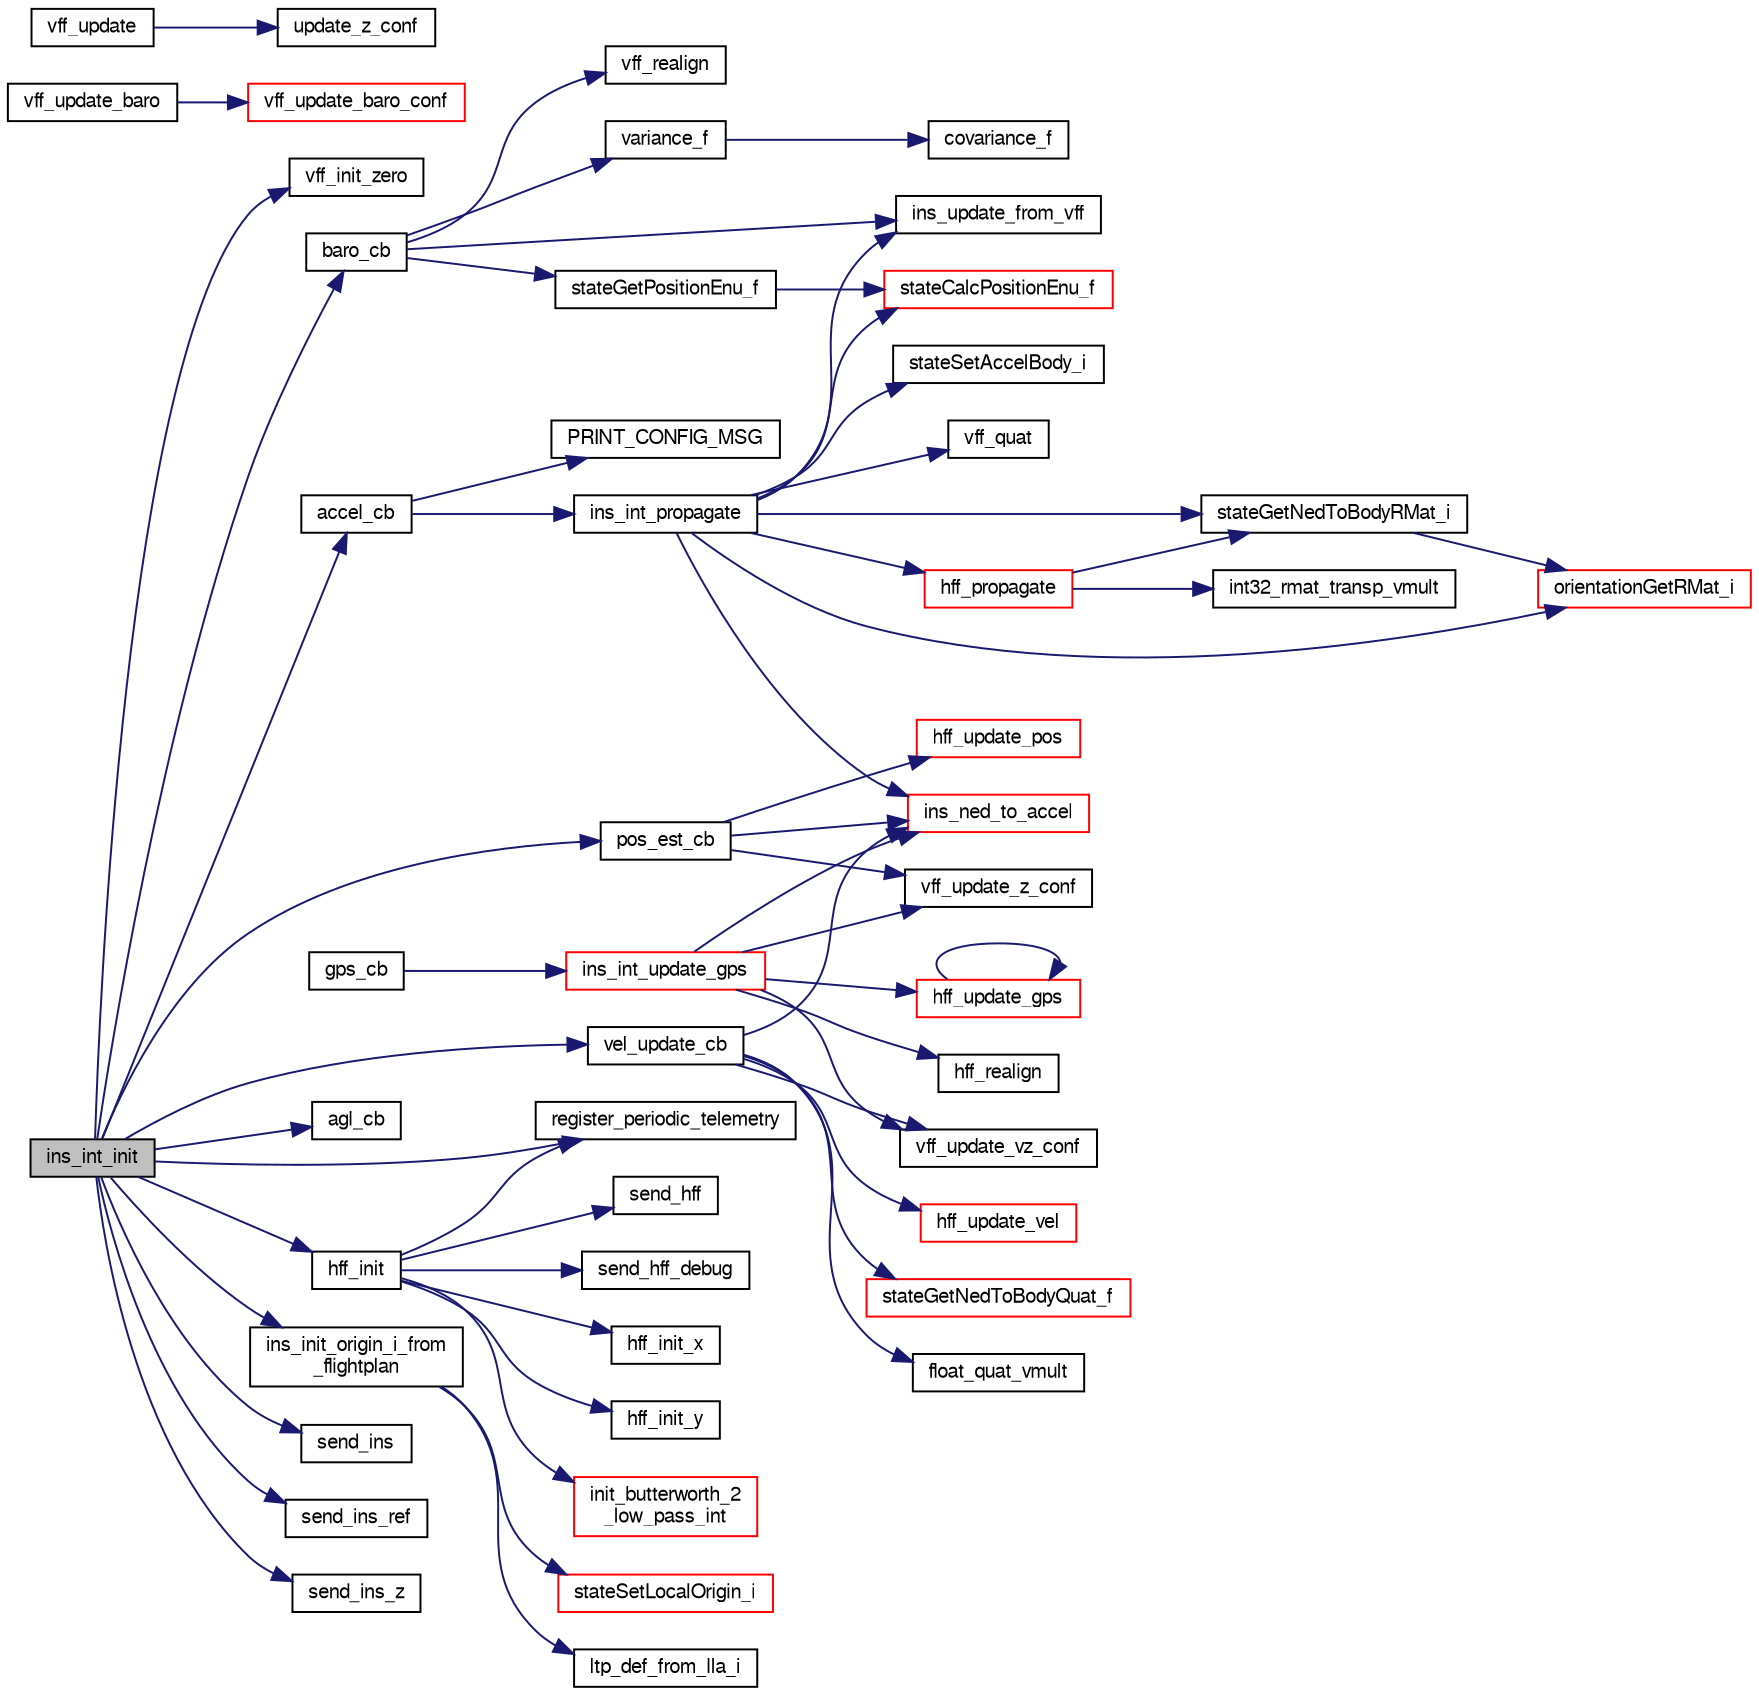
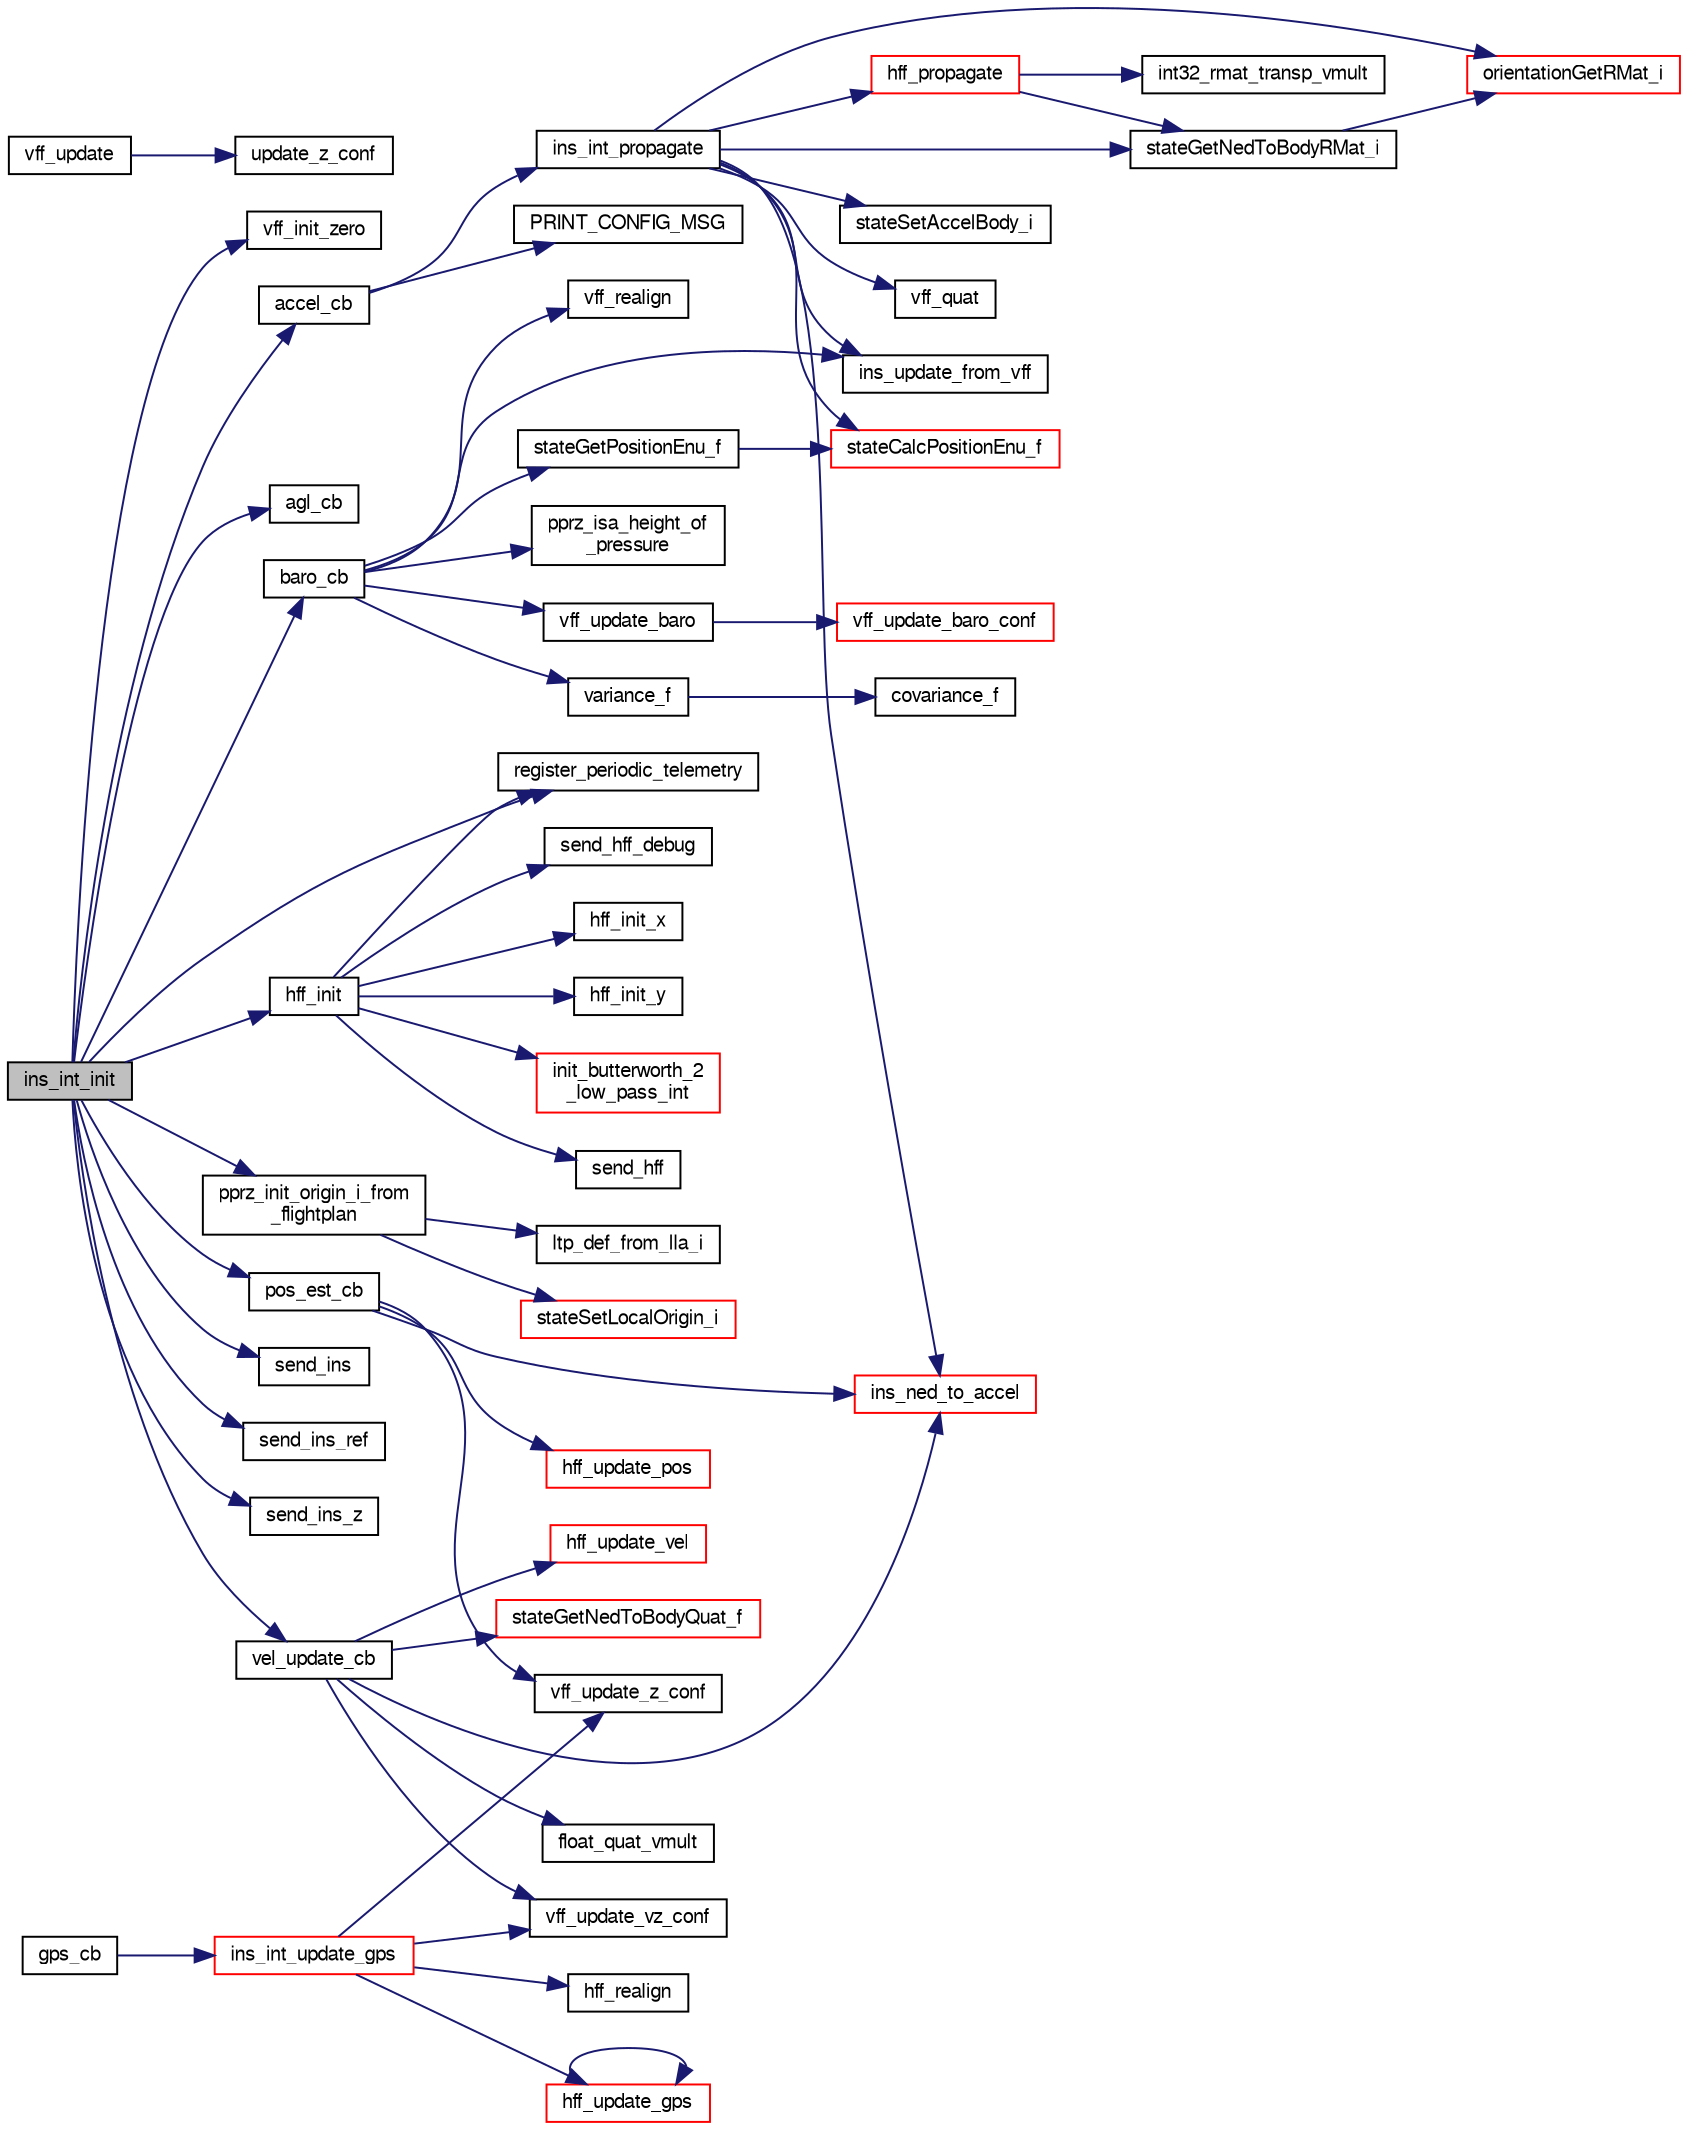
none -> (628, 535)
none -> (444, 597)
(793, 888) -> none
(356, 1357) -> (314, 1205)
